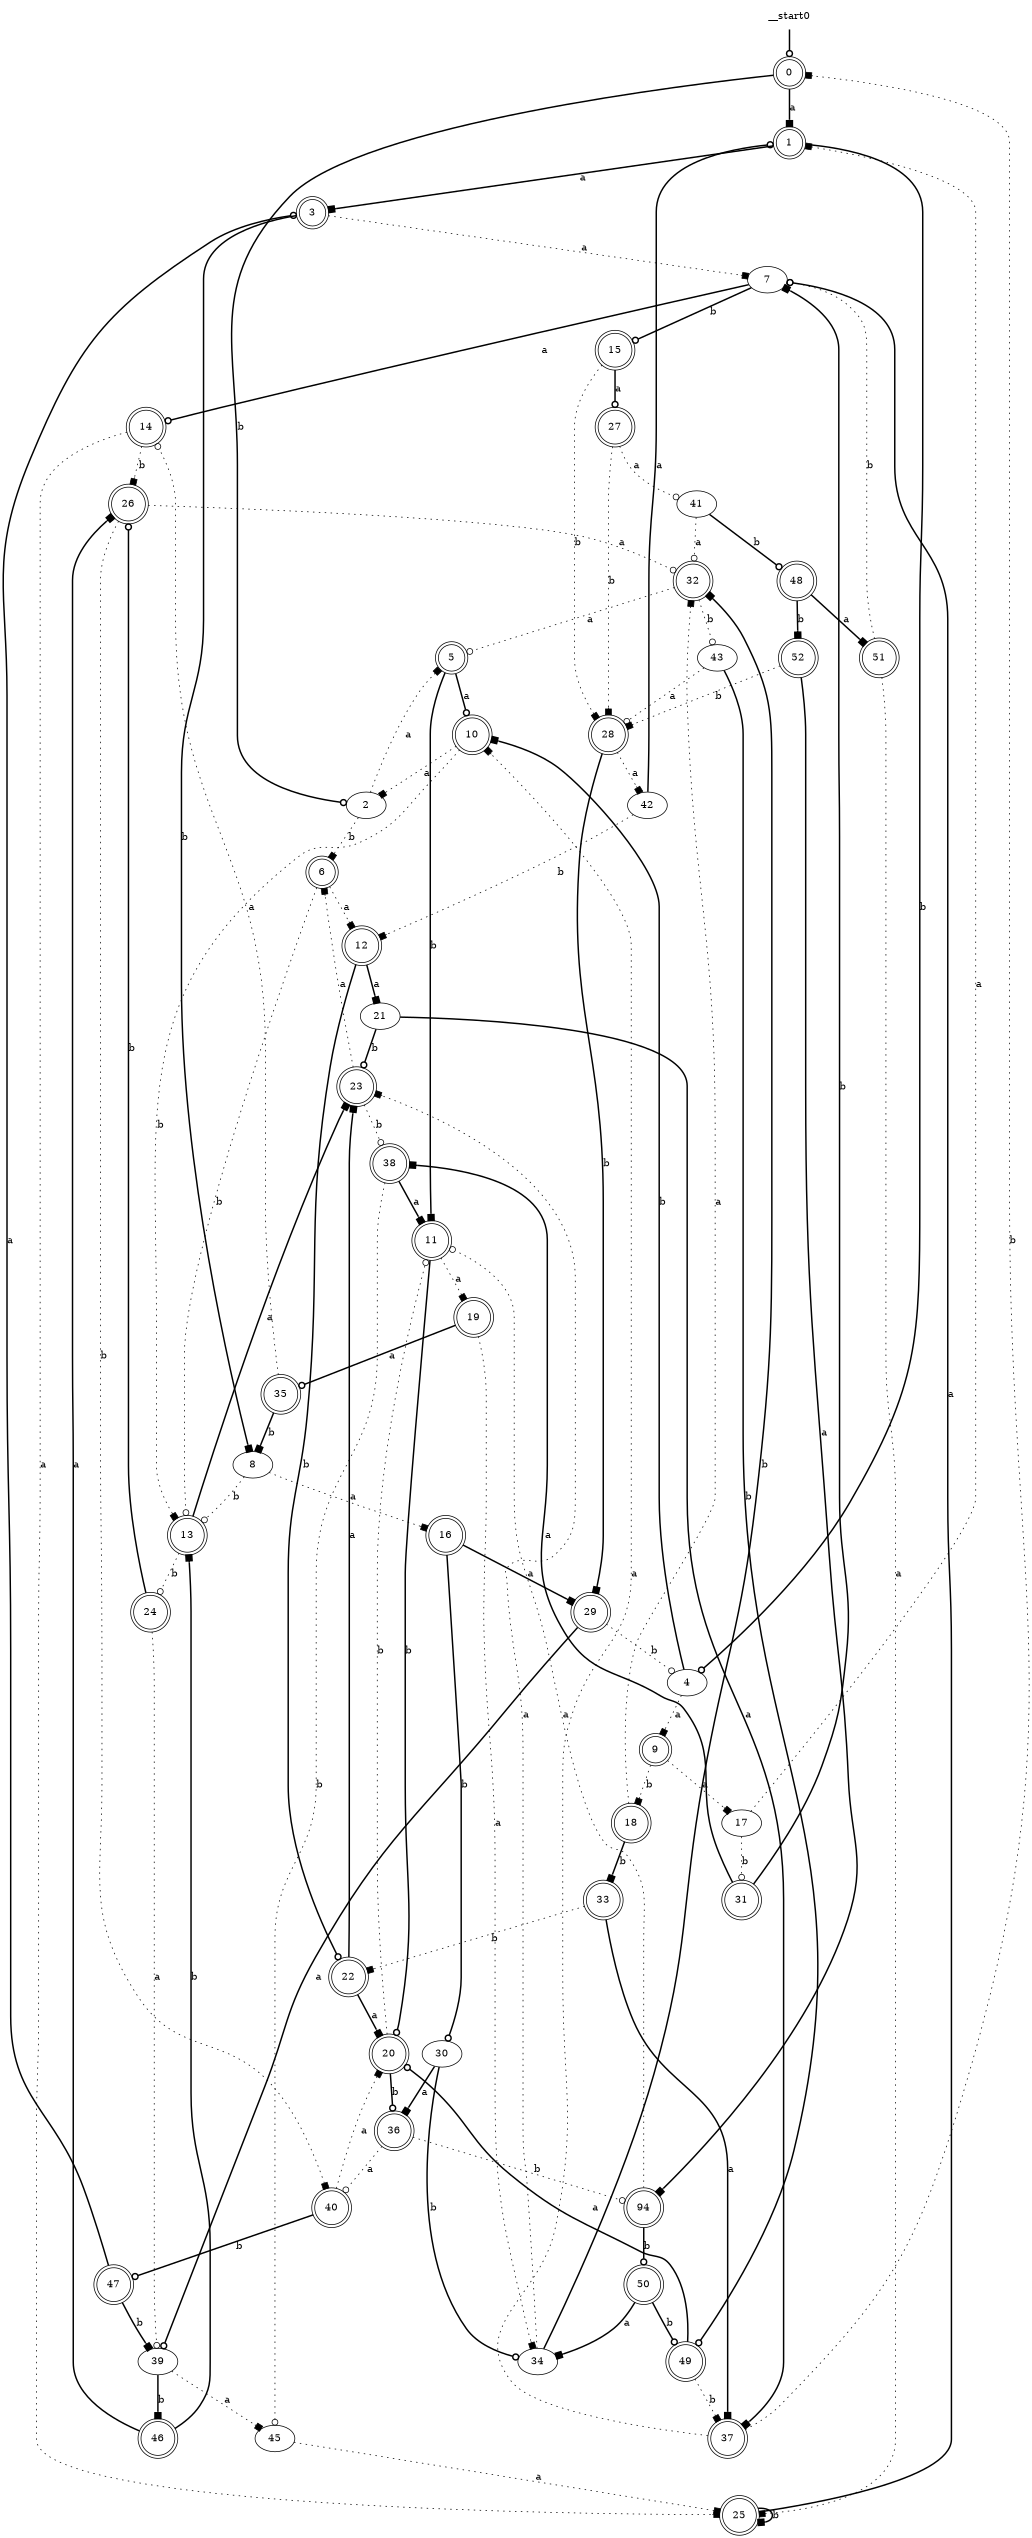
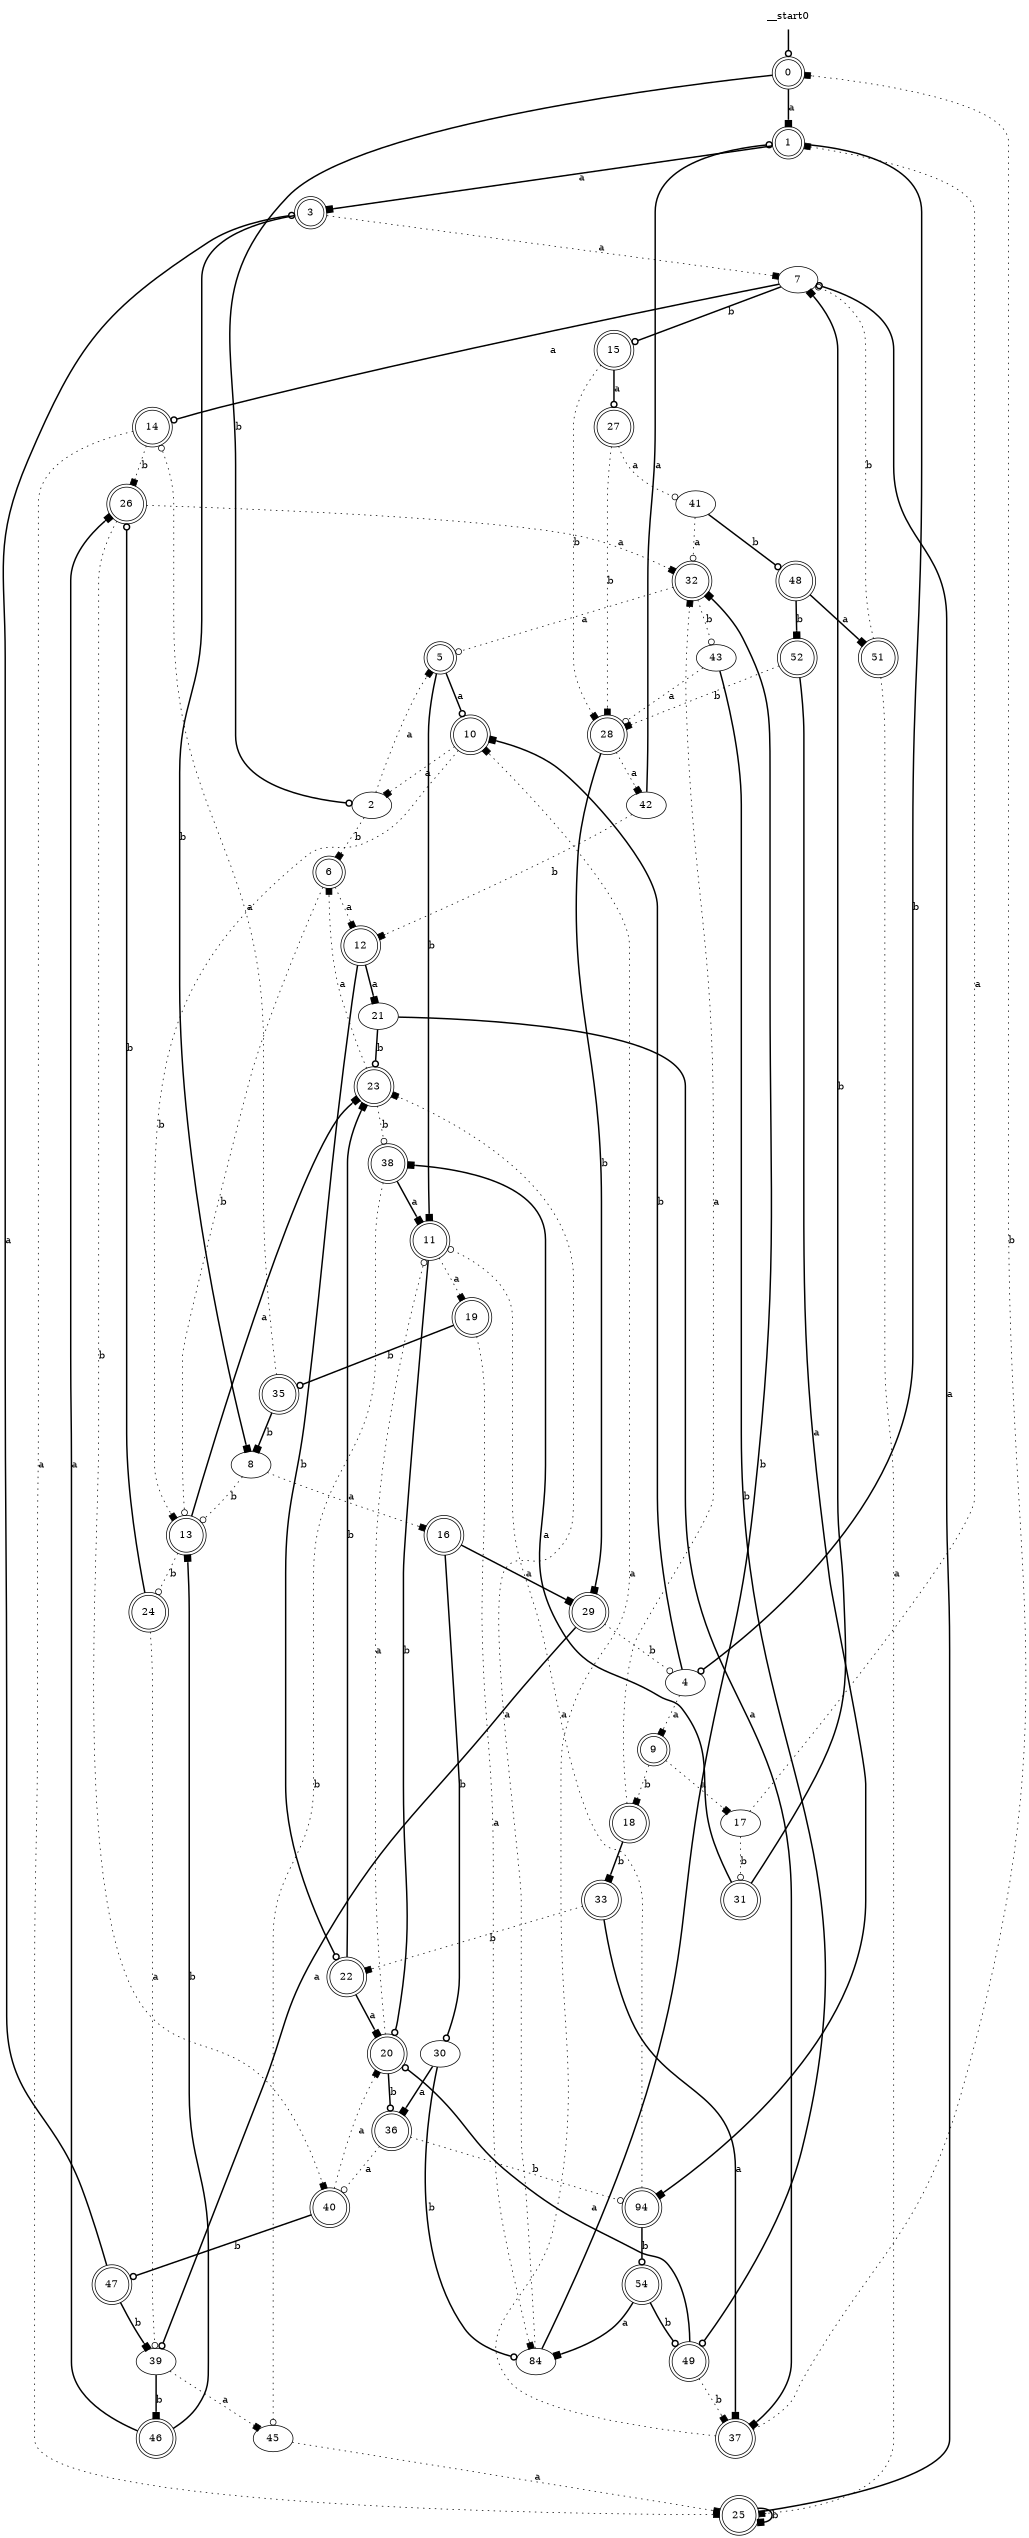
(413, 518) -> (410, 518)
(392, 1356) -> (391, 1356)
(353, 1535) -> (351, 1535)
(381, 1651) -> (379, 1651)
(644, 2285) -> (642, 2285)
(538, 2362) -> (536, 2362)
